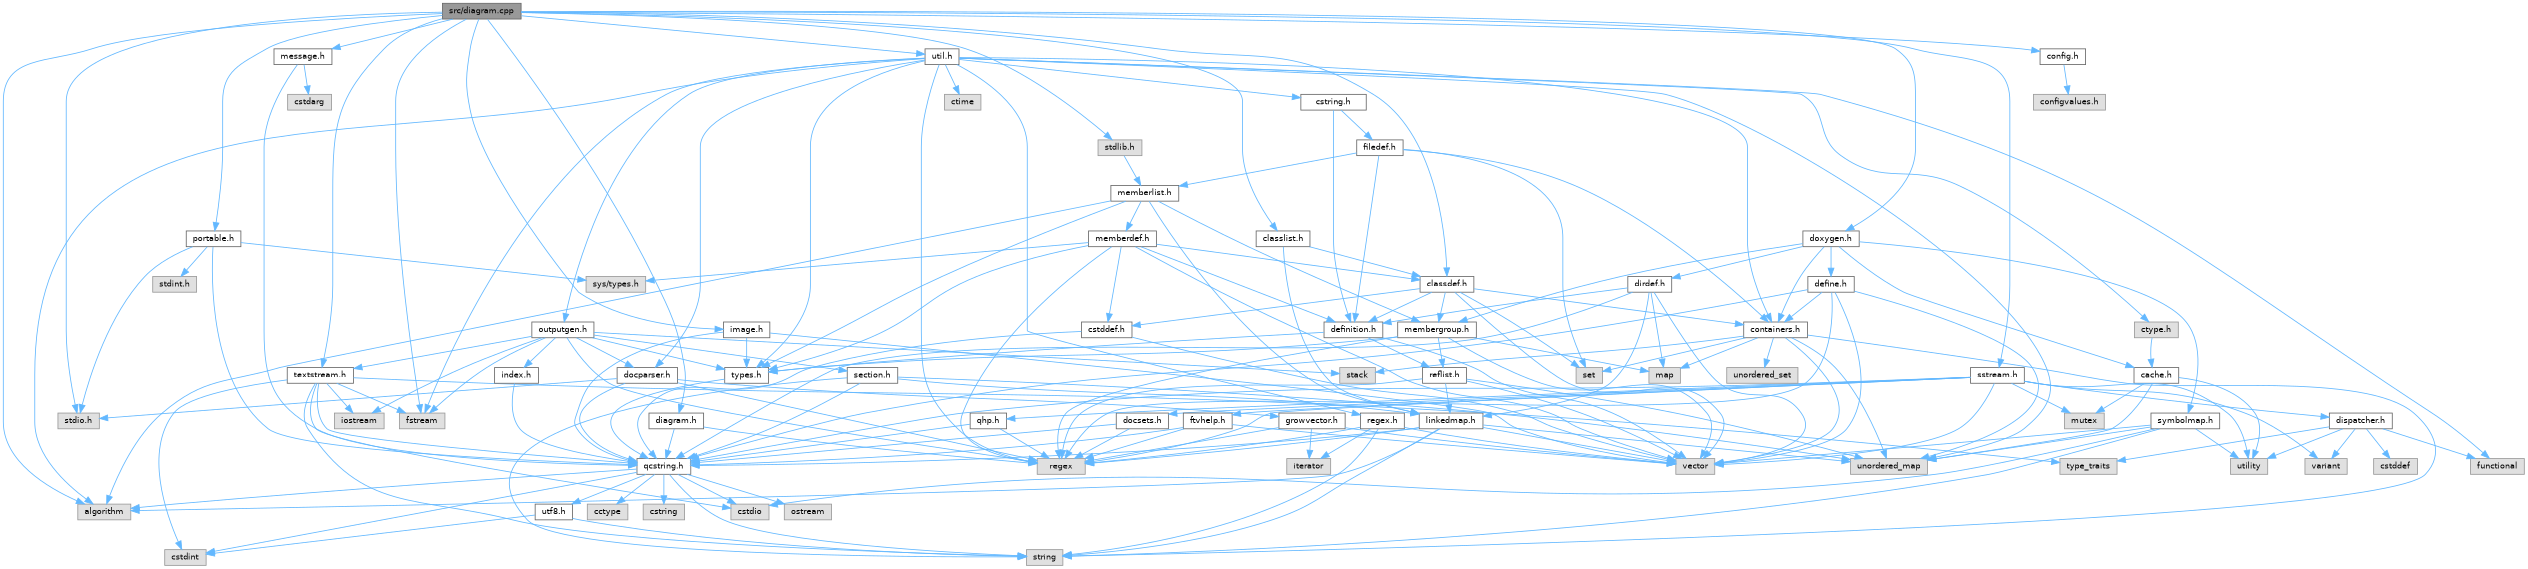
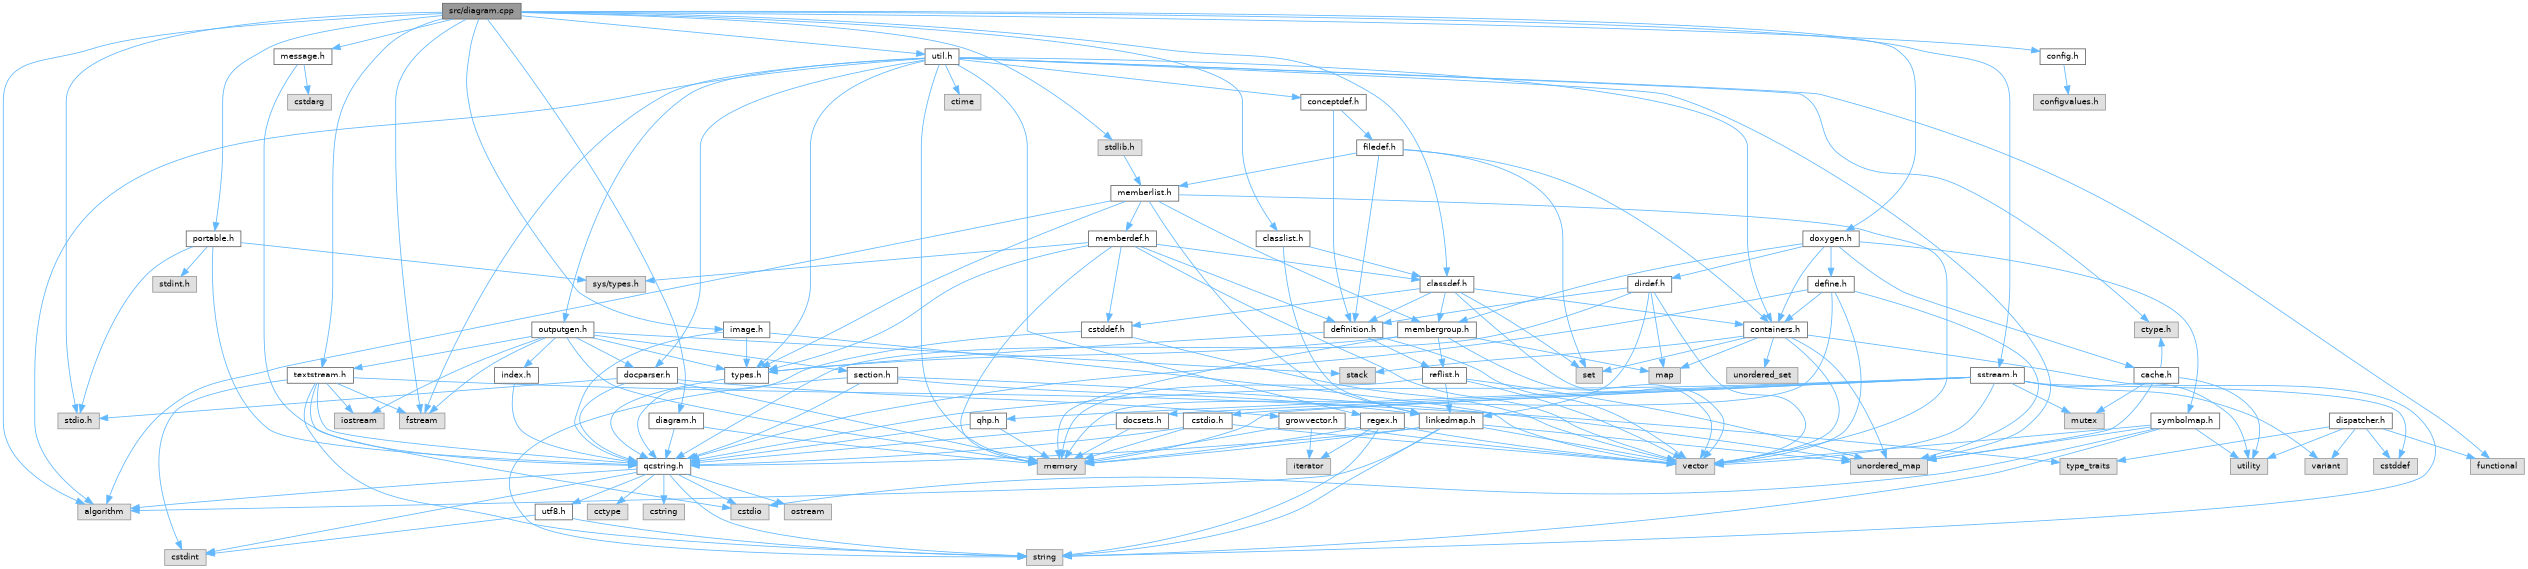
(1334, 102) -> (1334, 102)
none -> (1718, 215)
(2151, 349) -> (2162, 357)
(2172, 401) -> (2264, 391)
(1208, 421) -> (1208, 421)
(1061, 466) -> (1061, 466)
